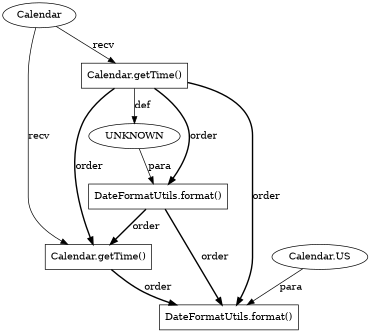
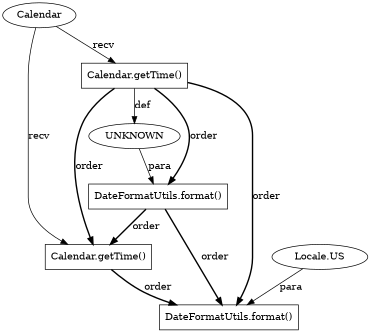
(320, 257) -> (320, 257)
